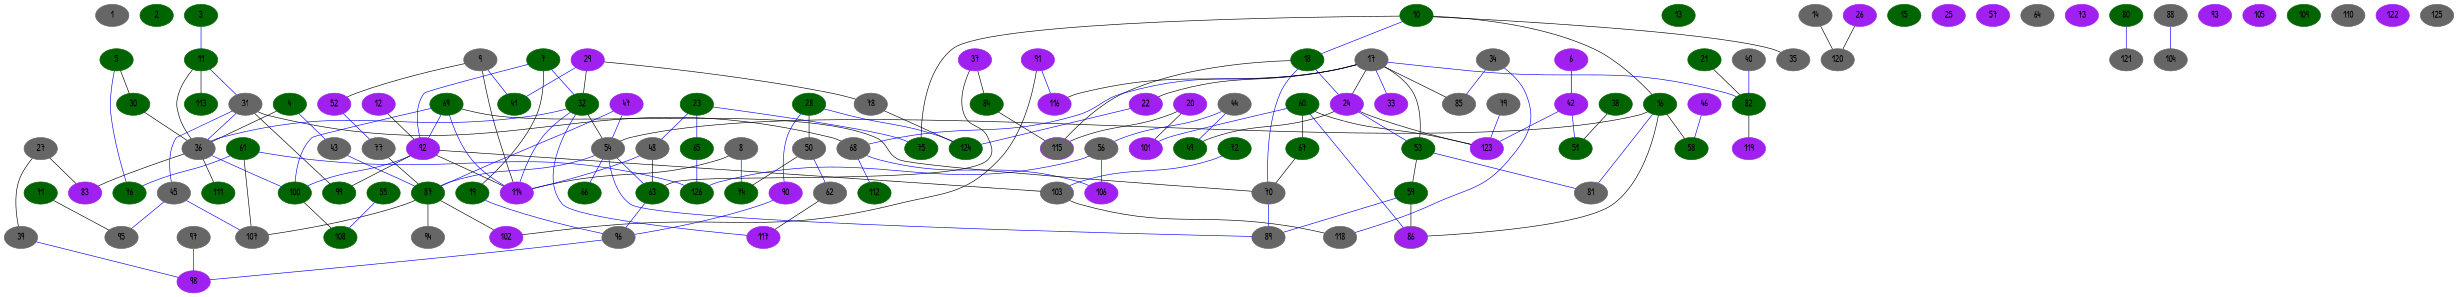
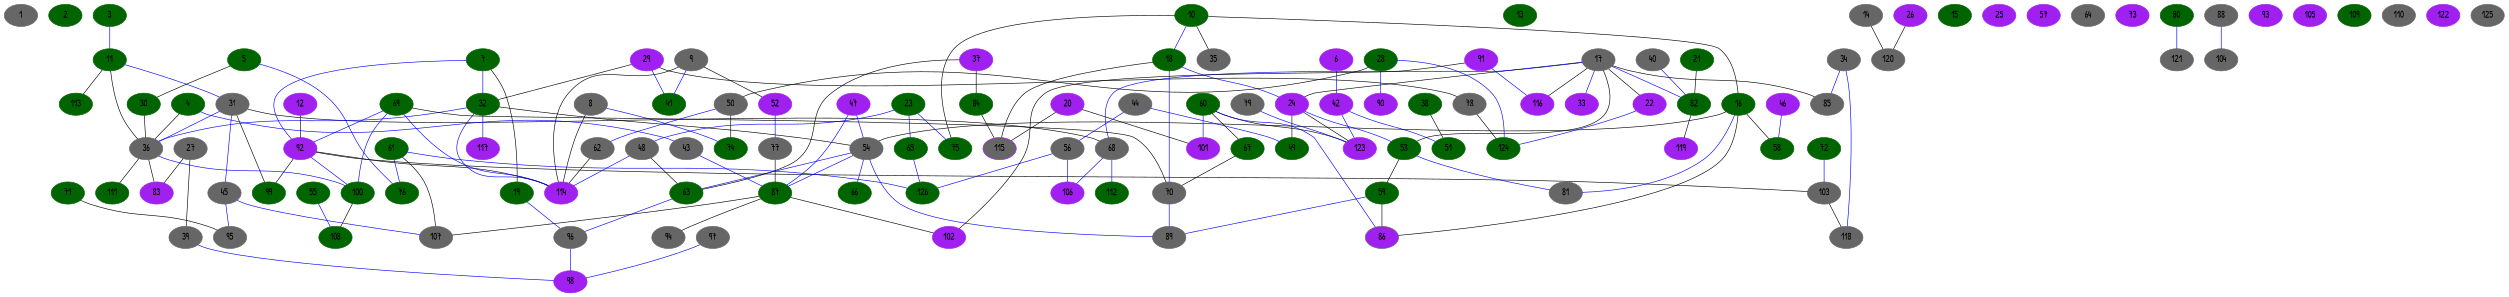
(1571, 82) -> (1336, 85)
(736, 213) -> none
(797, 215) -> (577, 174)
